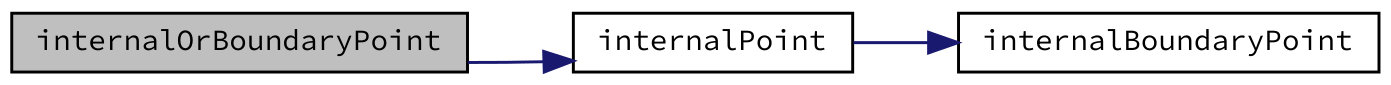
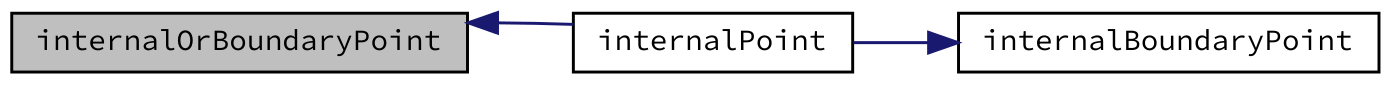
(506, 62) -> (535, 23)
